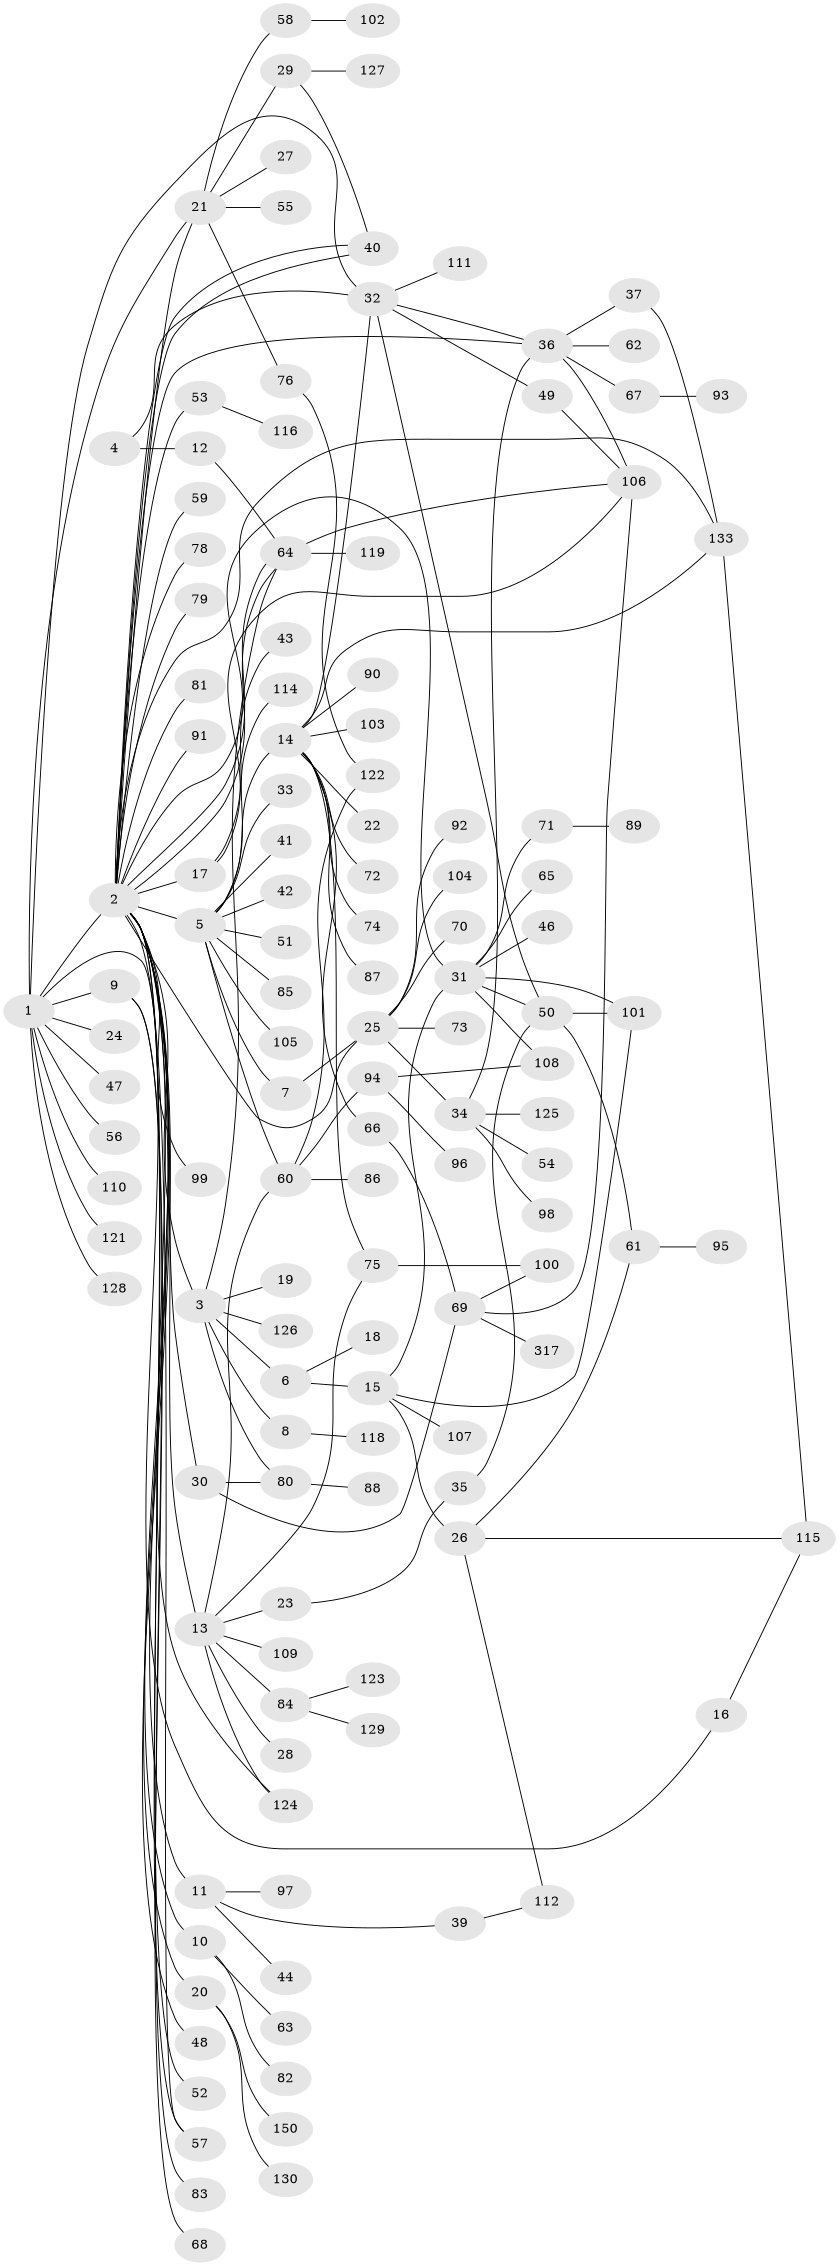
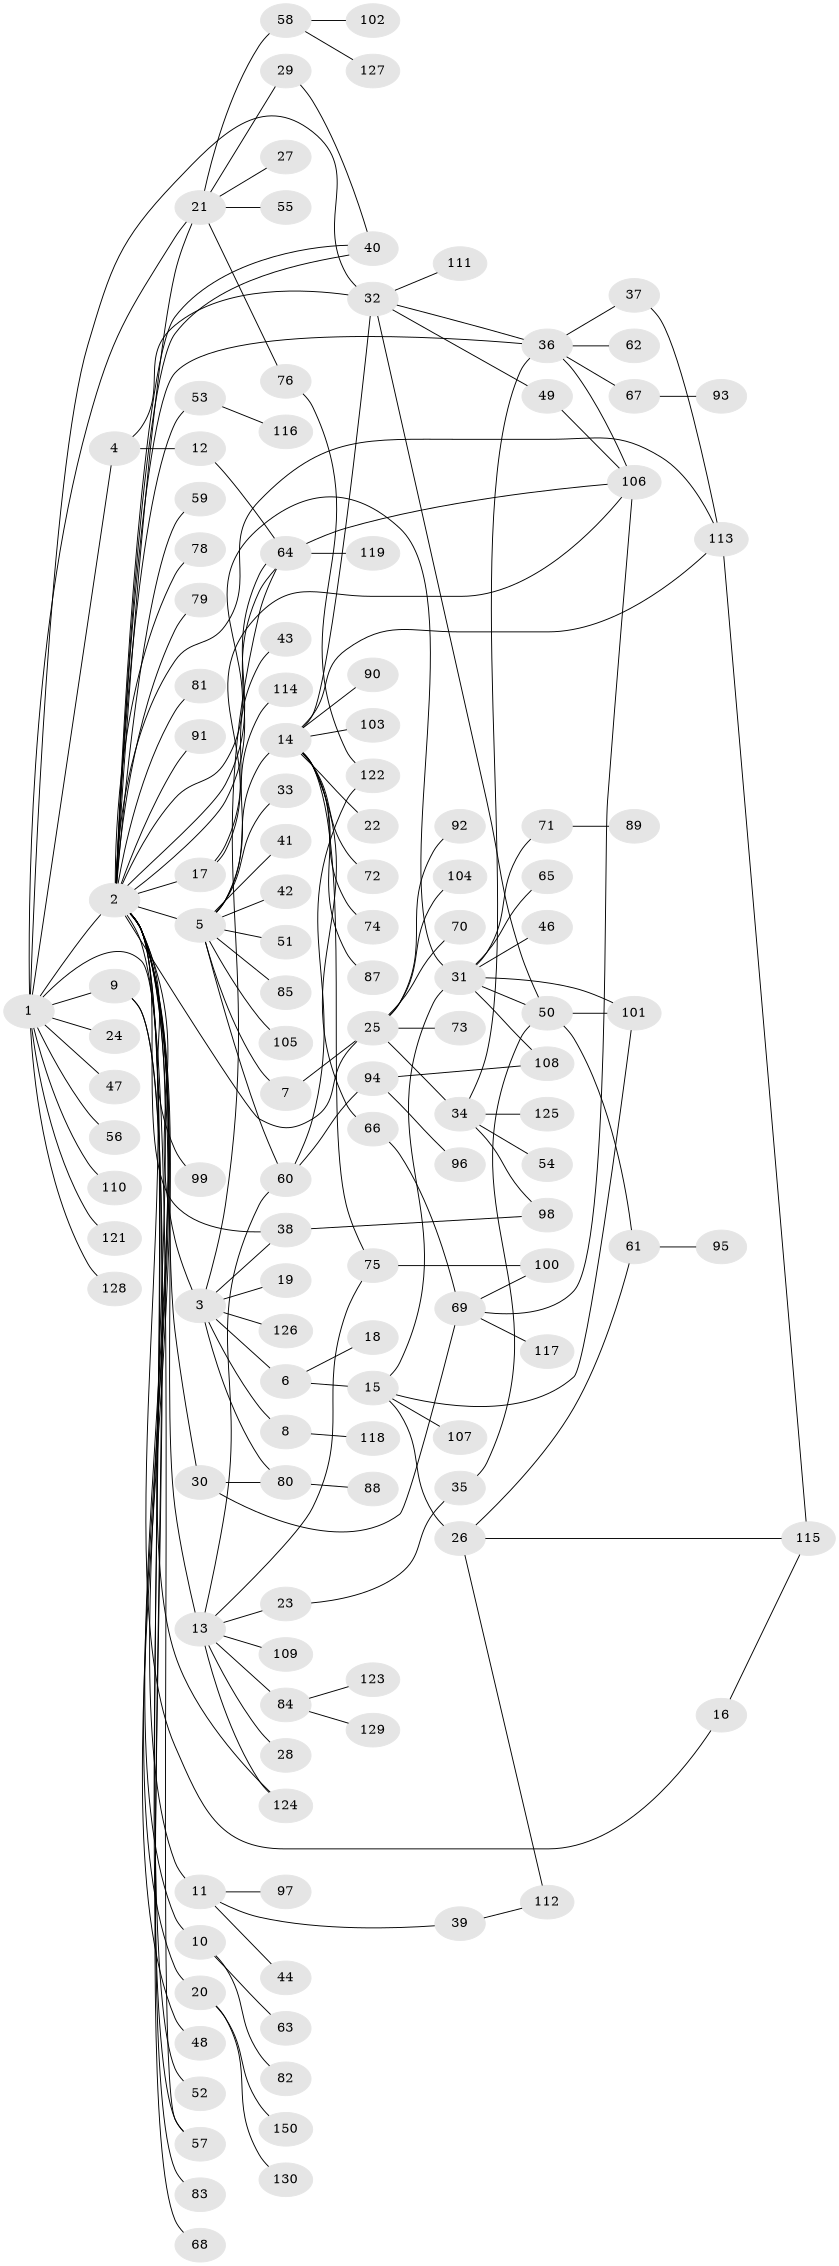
(329, 71) -> (329, 46)
(721, 539) -> (721, 539)
none -> (72, 730)
(373, 1180) -> none
none -> (286, 1230)
(547, 1352) -> (547, 1352)
